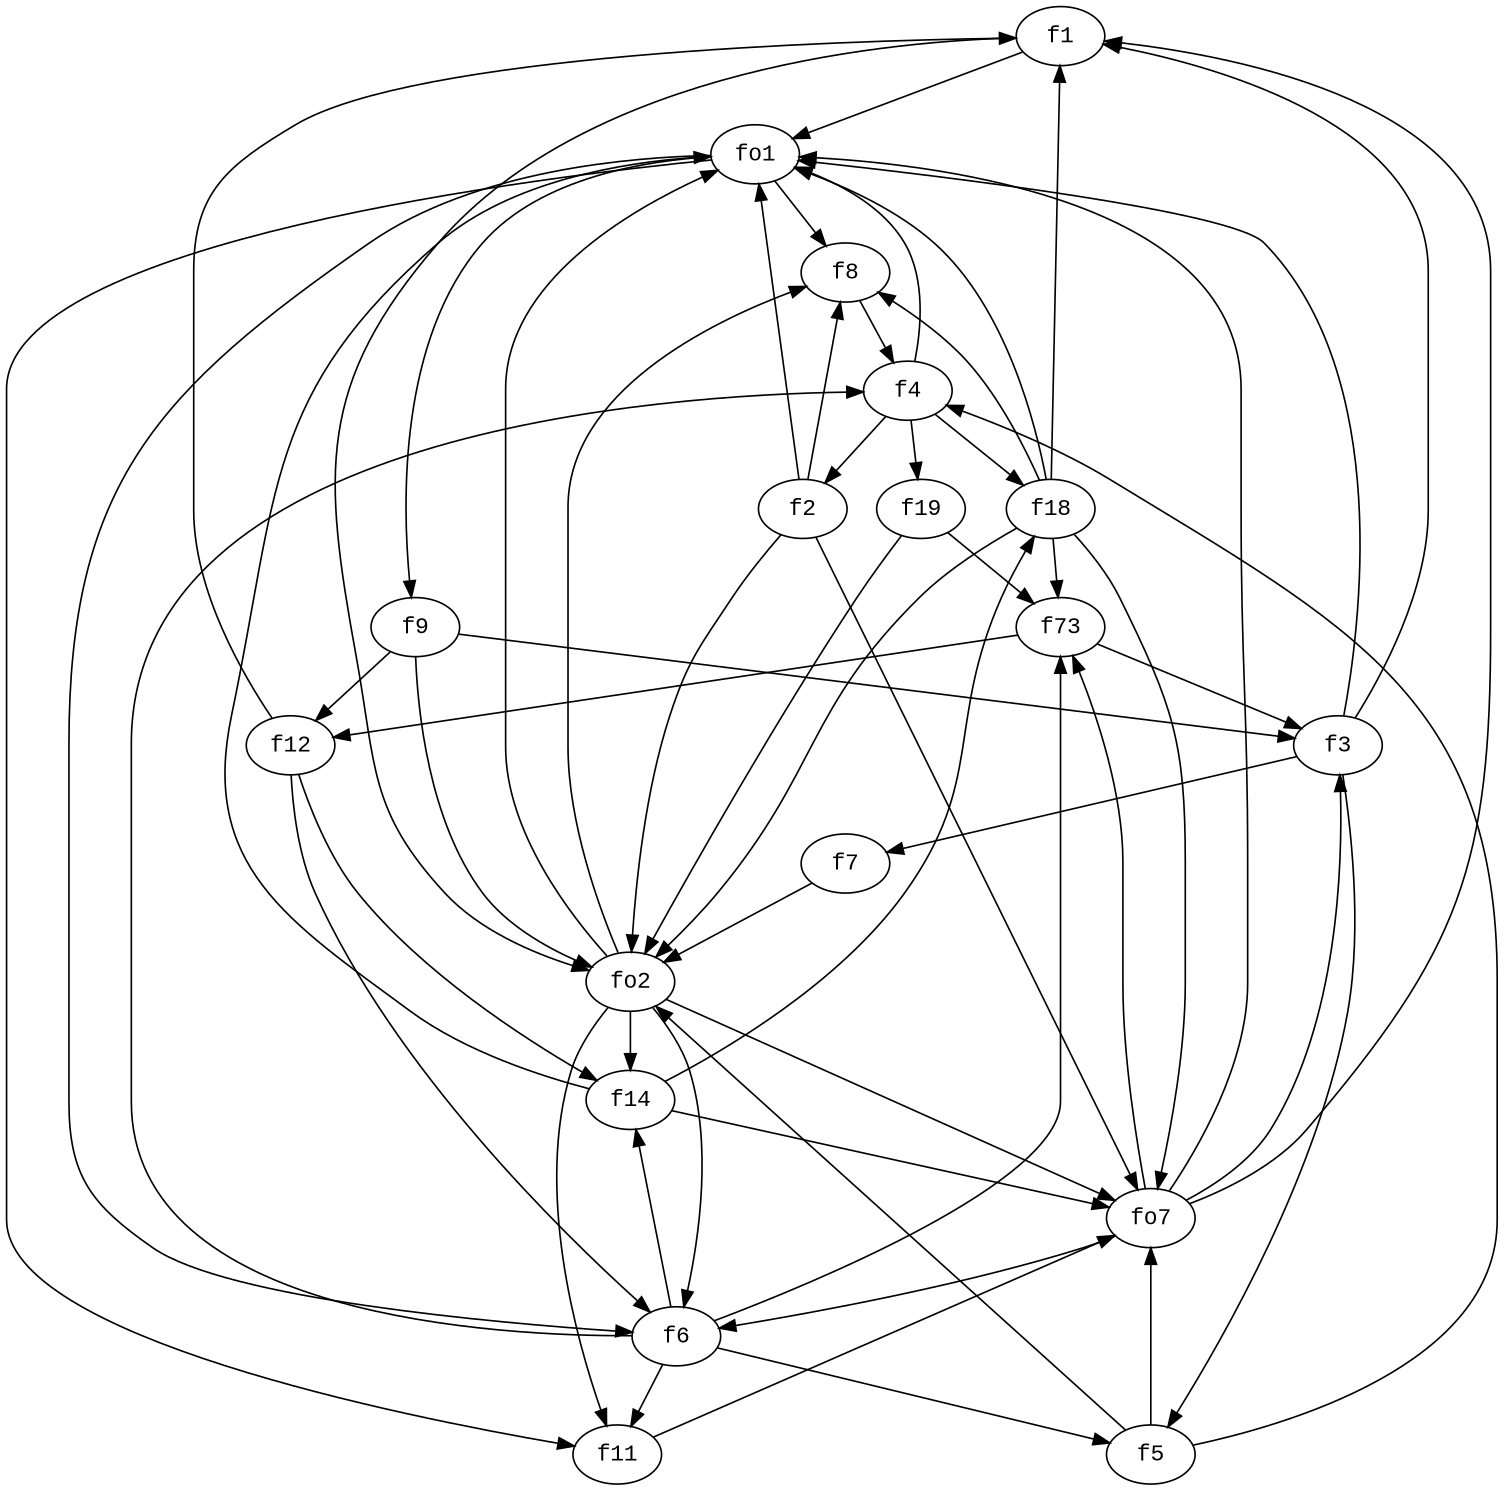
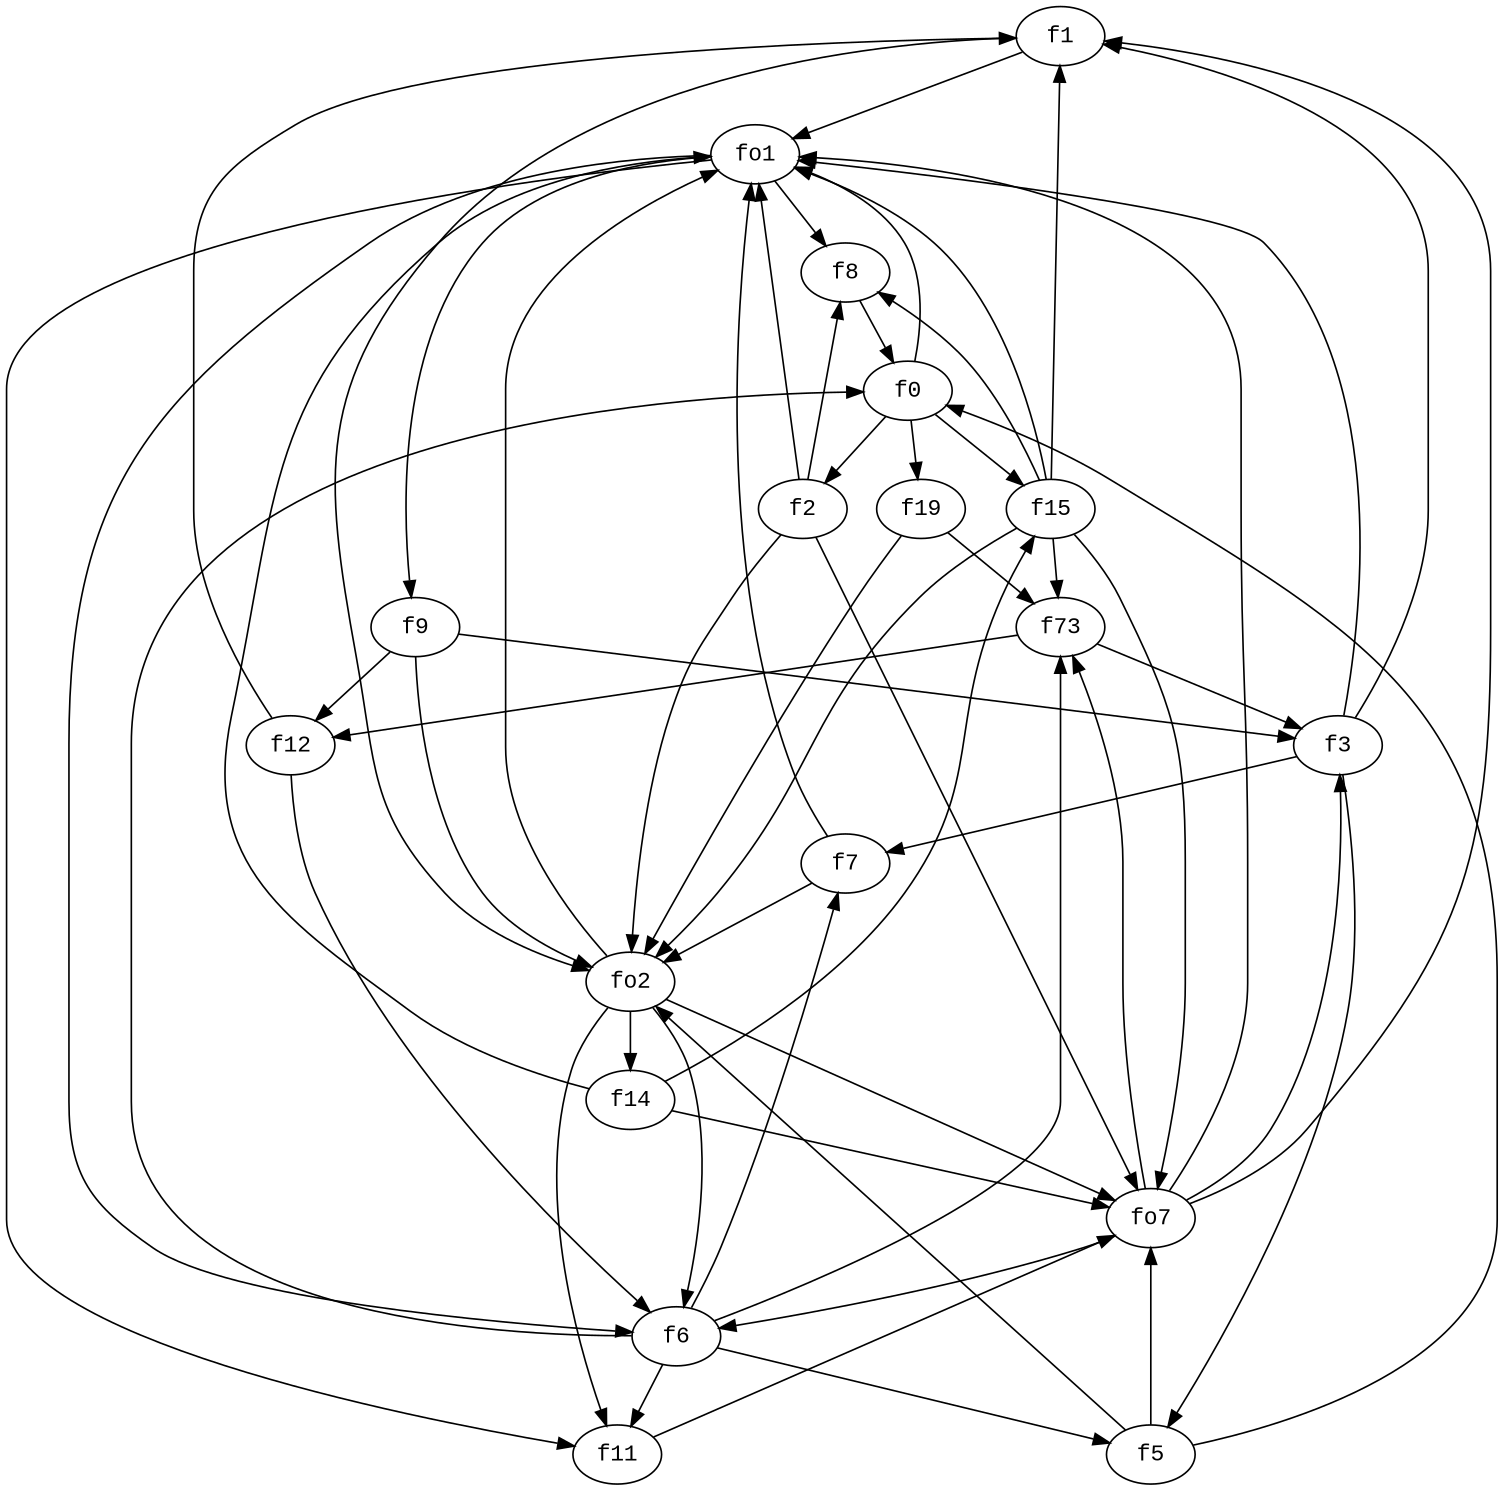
(908, 391) -> (908, 391)
(1051, 509) -> (1051, 509)
none -> (742, 525)
(568, 570) -> none
(411, 949) -> none
(655, 1226) -> (768, 1122)
